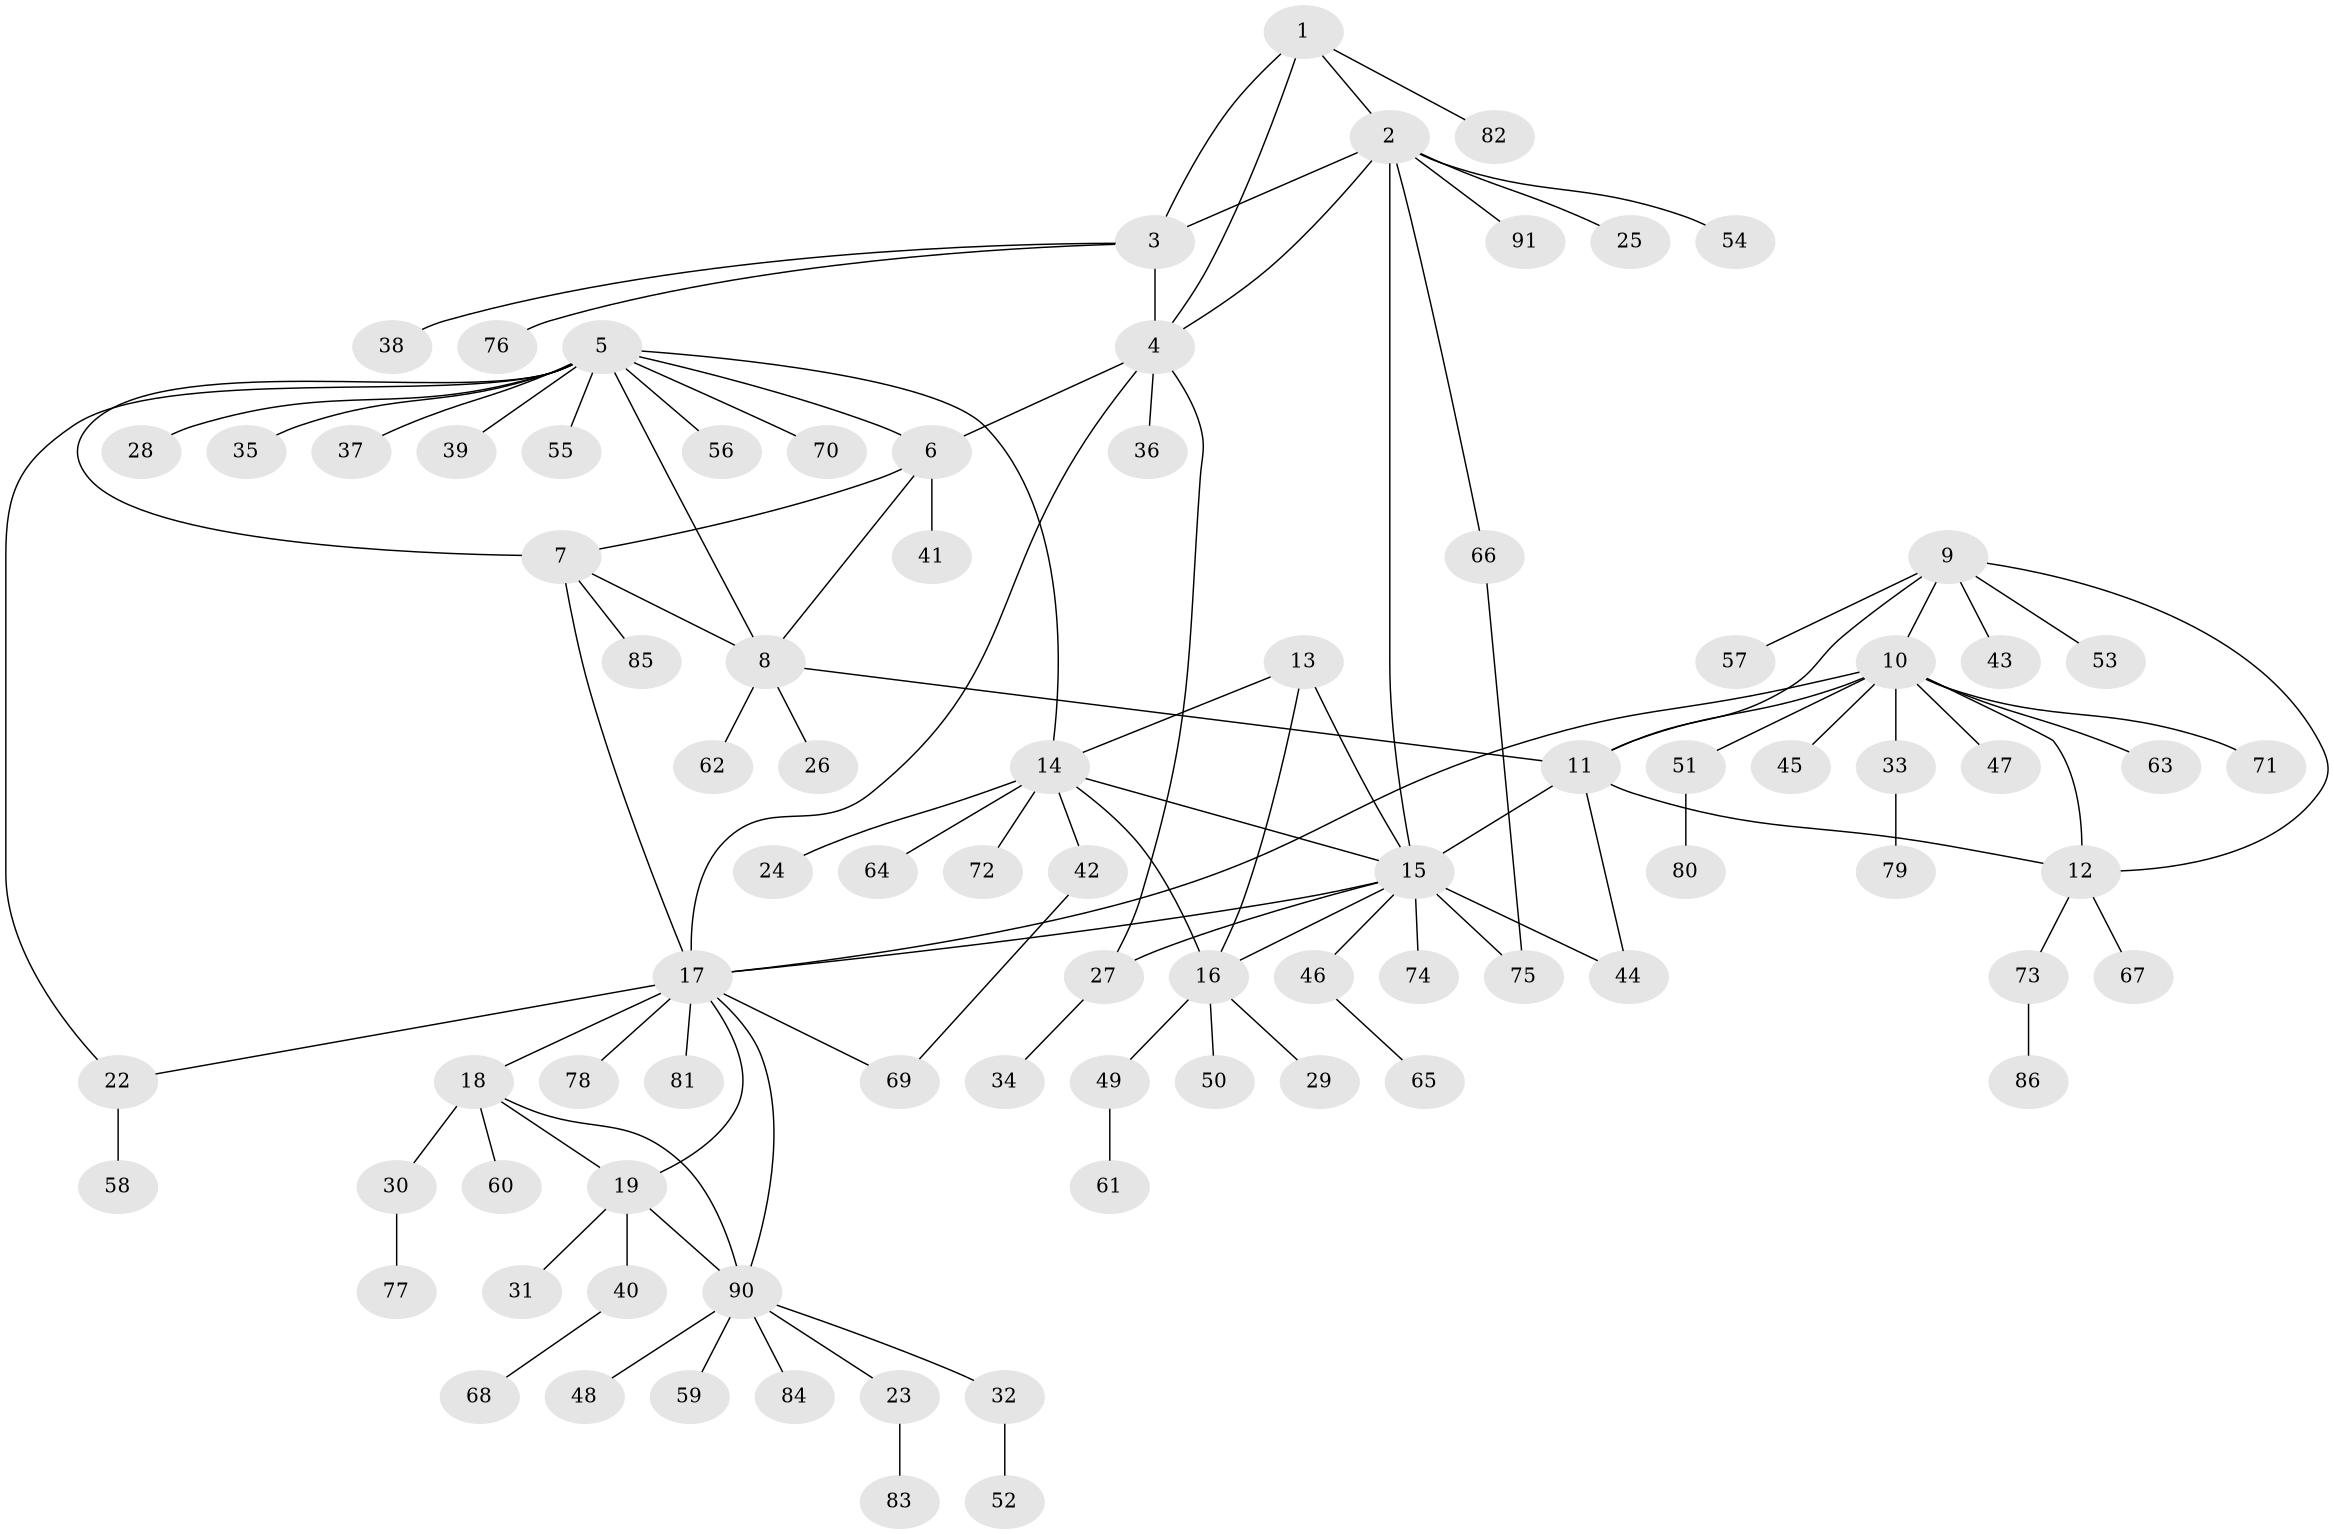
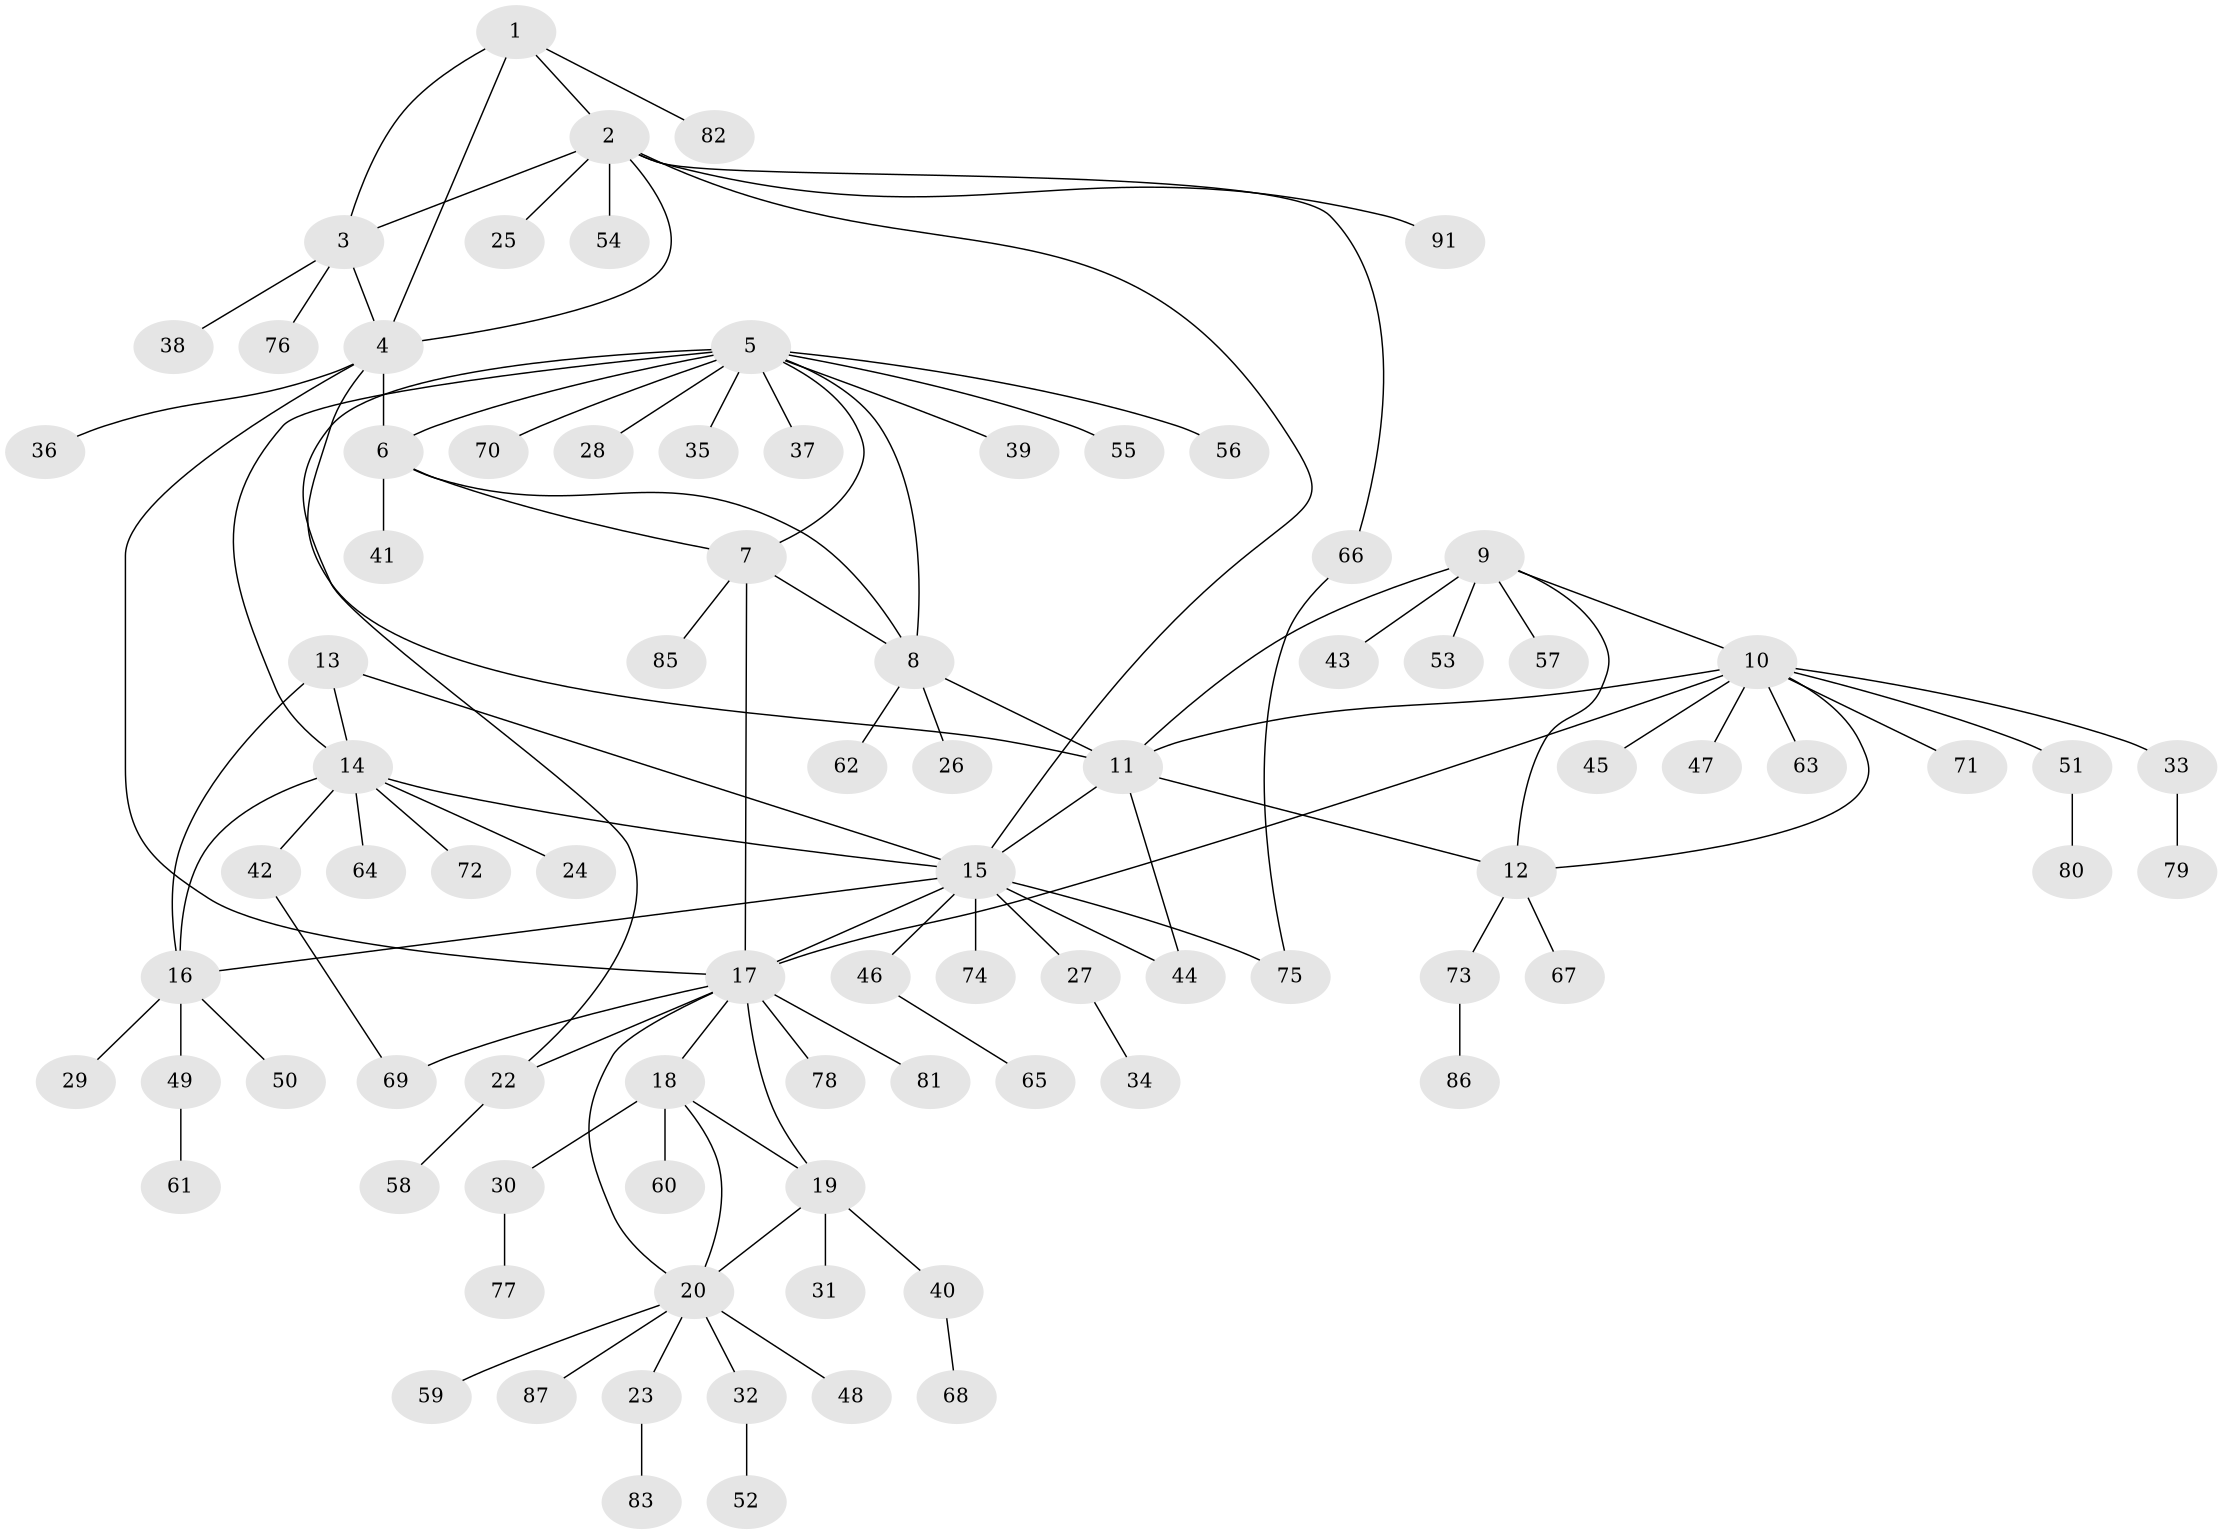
(1188, 663) -> (583, 689)
(742, 1292) -> (694, 1292)
(795, 1397) -> (537, 1397)
